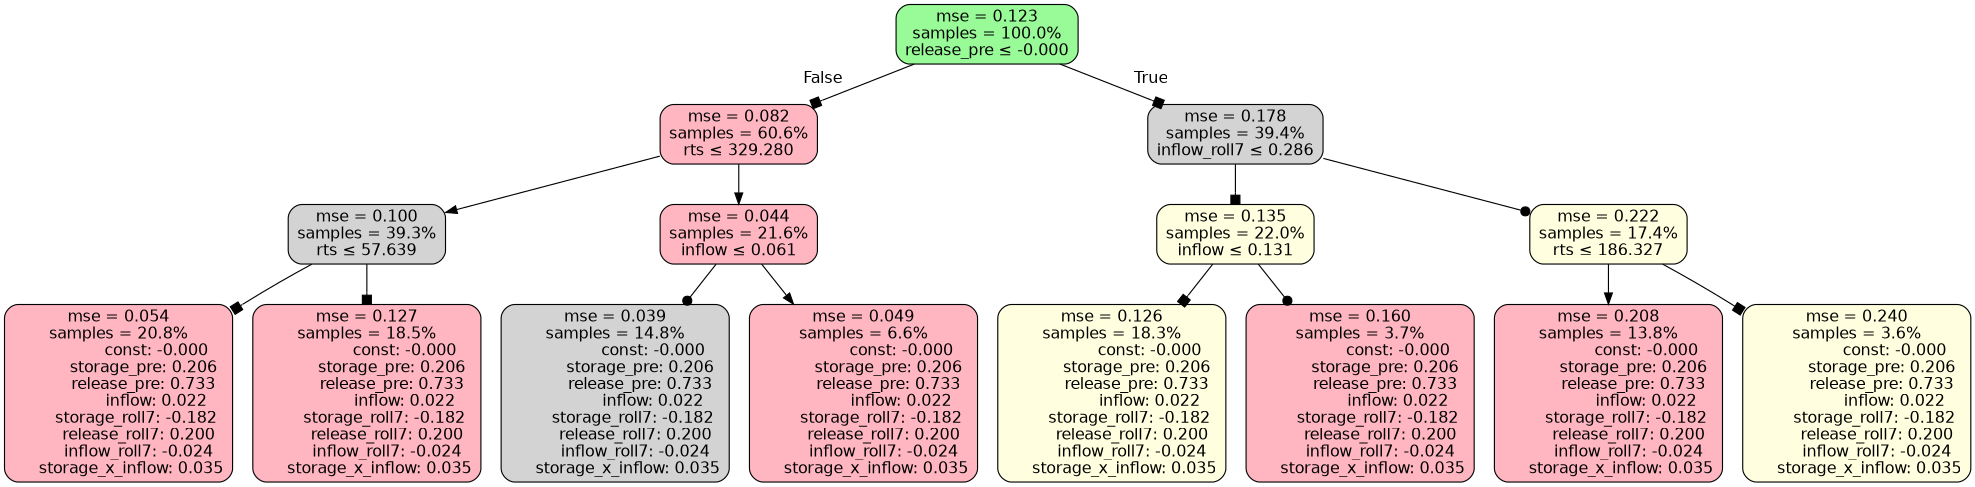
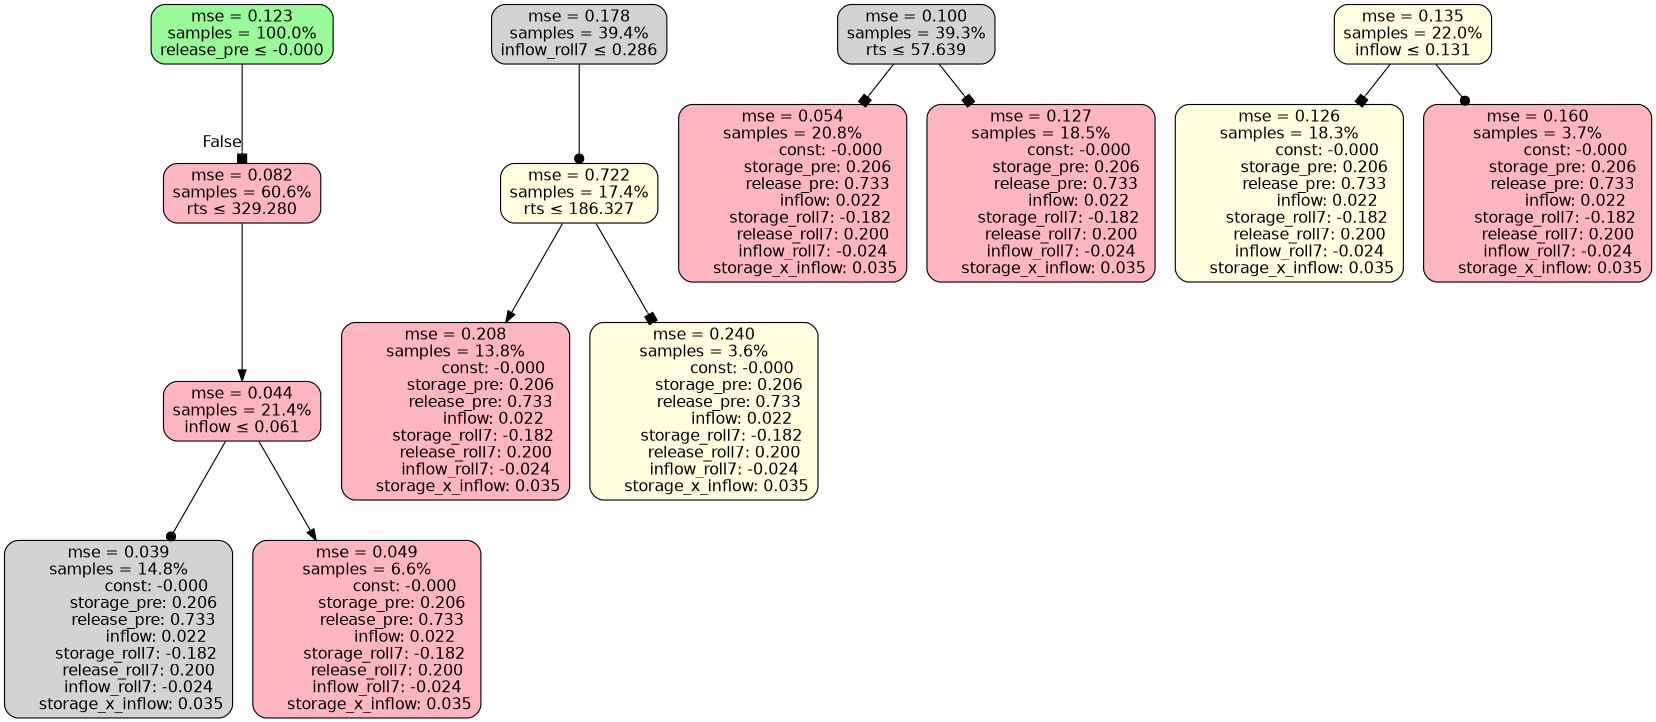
(1106, 82) -> none
(1235, 179) -> none
(558, 183) -> none
(739, 234) -> (242, 411)
(1608, 234) -> (579, 193)
